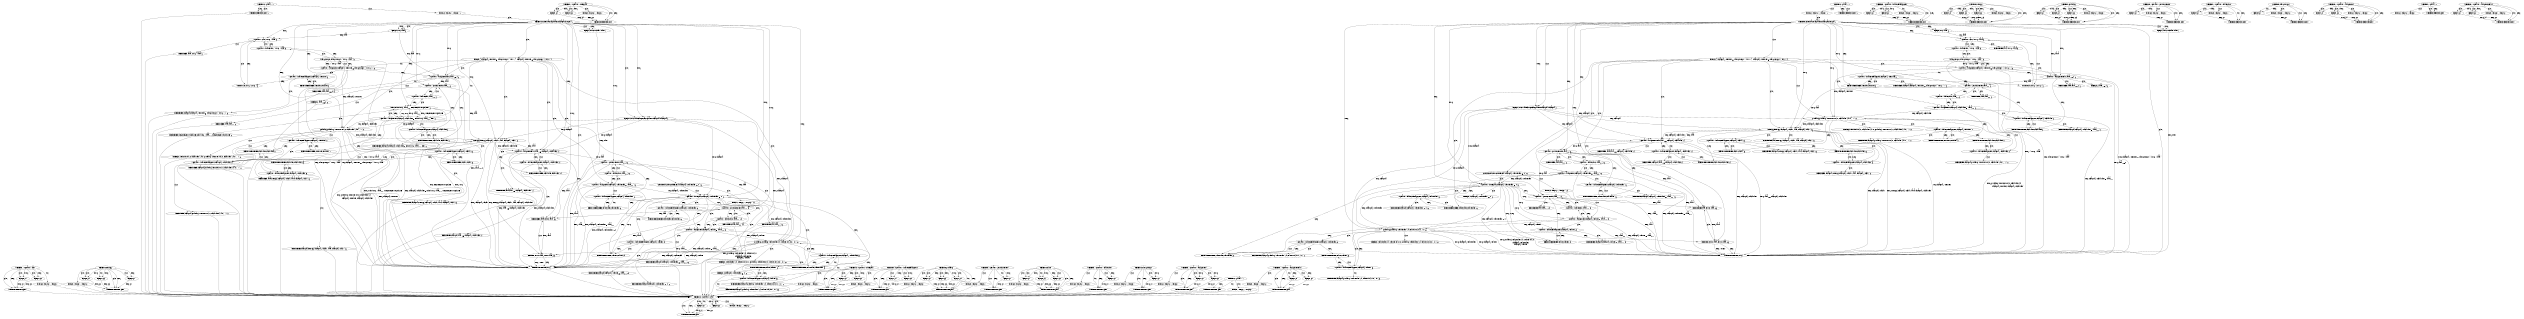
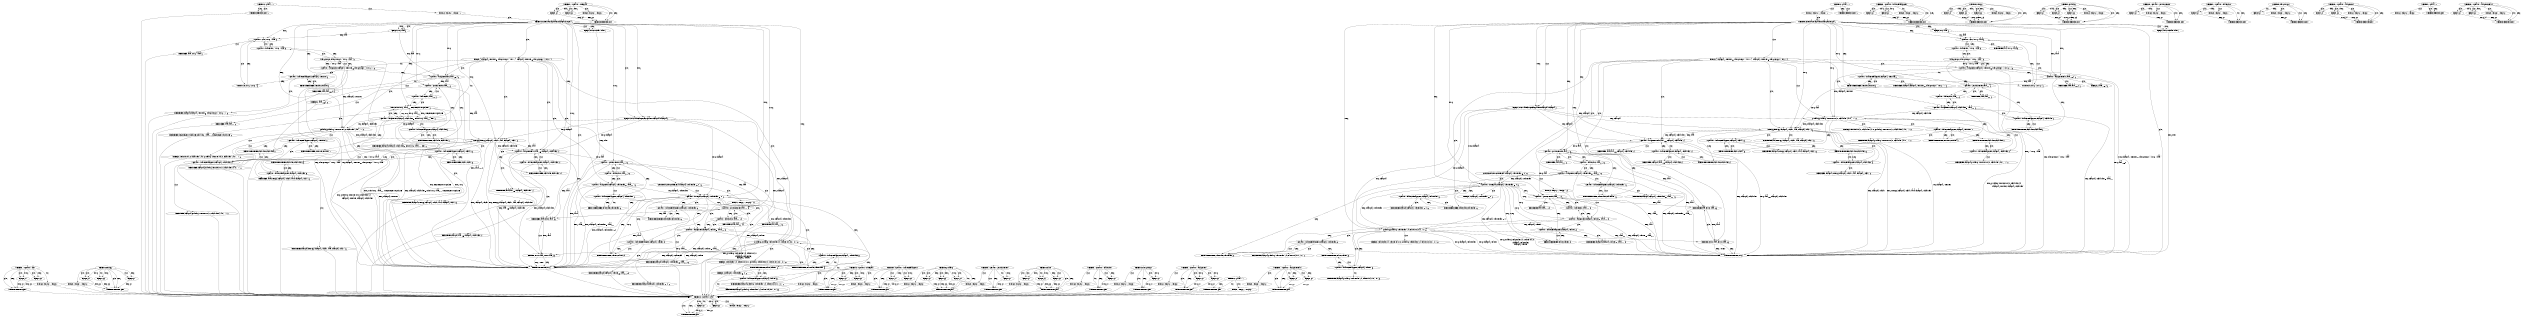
(2079, 130) -> none
